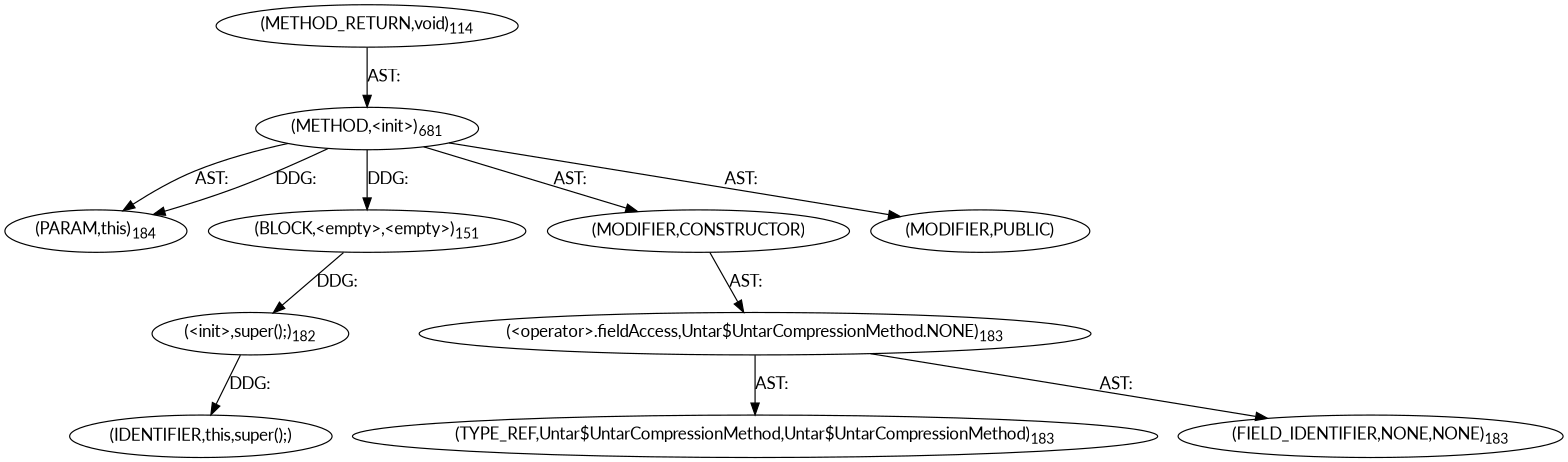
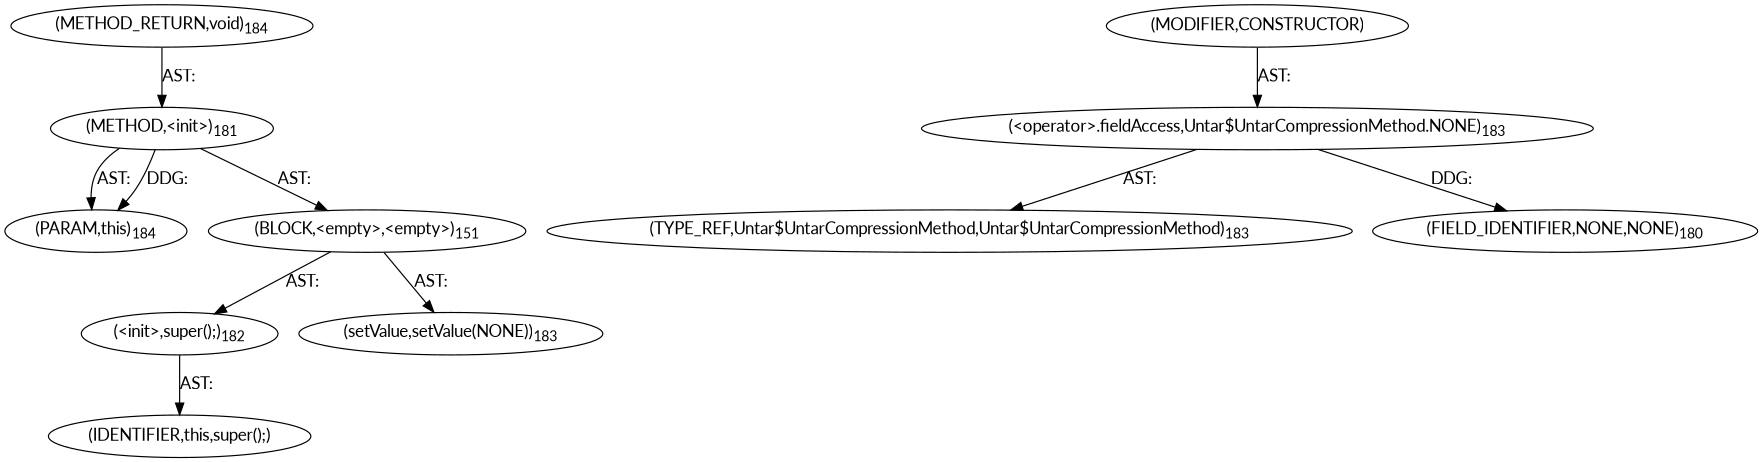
(461, 24) -> (256, 24)
(431, 127) -> (226, 127)
(525, 177) -> none
(391, 180) -> (297, 180)
(980, 231) -> none
(340, 282) -> (305, 282)
none -> (451, 334)
(253, 385) -> (199, 385)
(1119, 385) -> (1454, 180)
(1497, 435) -> (1691, 229)
